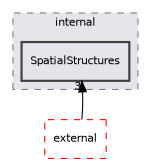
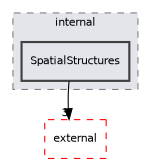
(83, 106) -> (68, 96)
